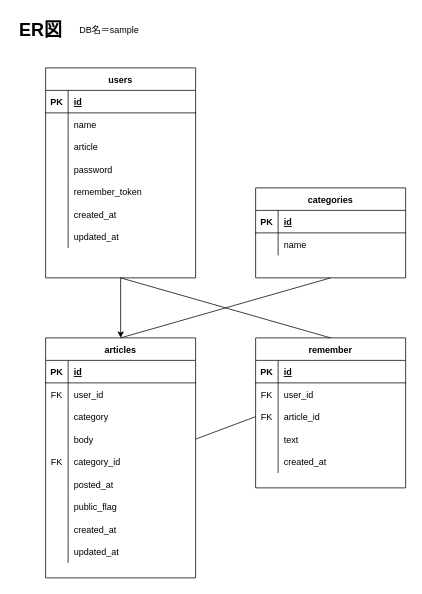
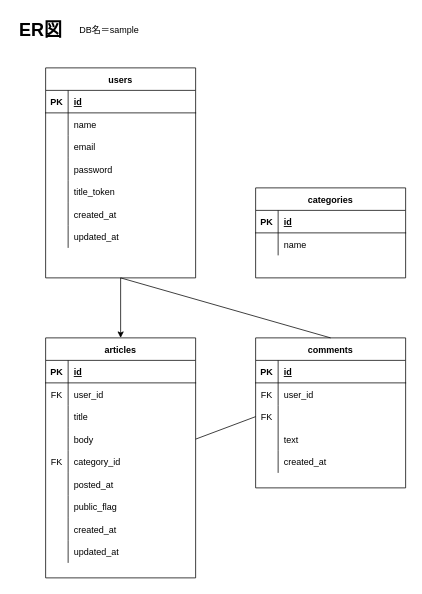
(89, 147) -> (84, 147)
(109, 192) -> (99, 192)
(224, 308) -> none
(330, 350) -> (330, 350)
(94, 417) -> (84, 417)
(342, 417) -> none
